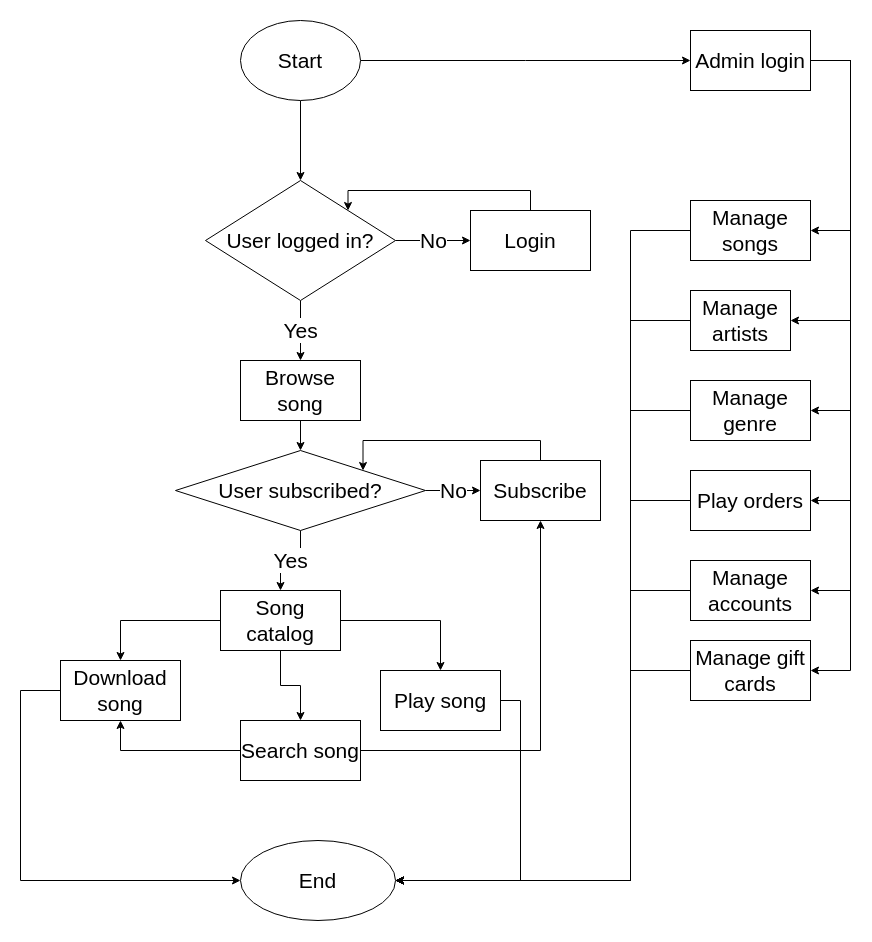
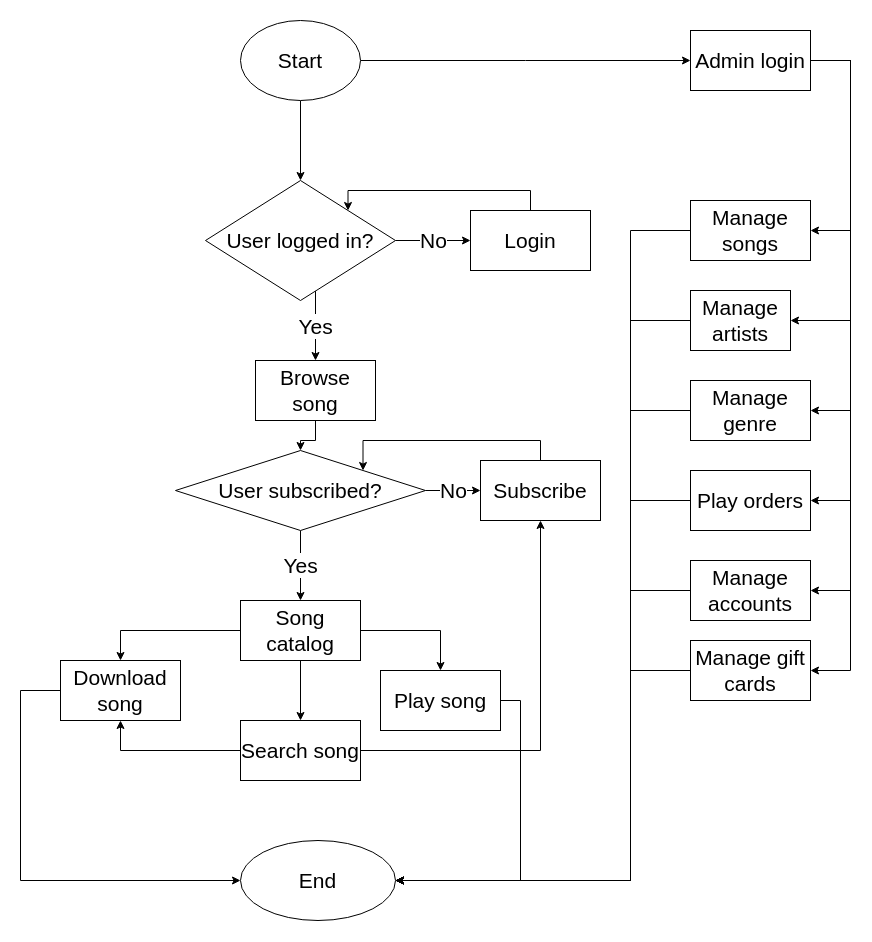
(301, 391) -> (316, 391)
(281, 621) -> (301, 631)
